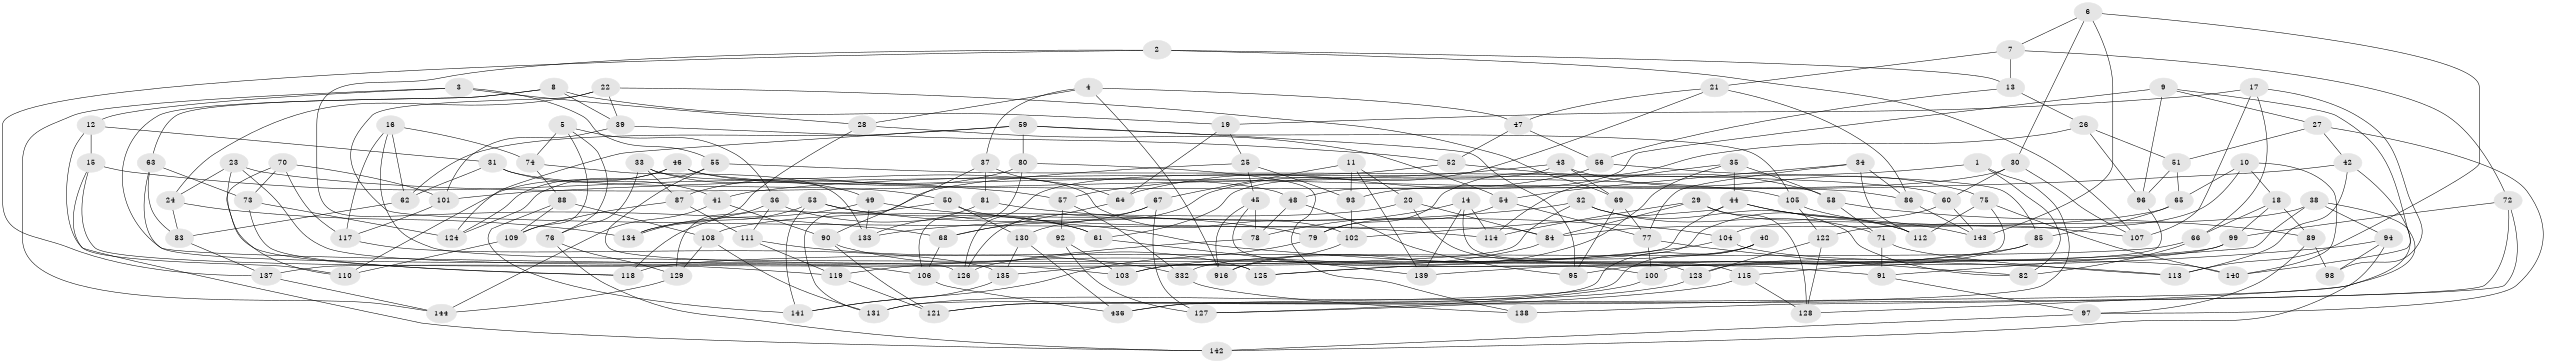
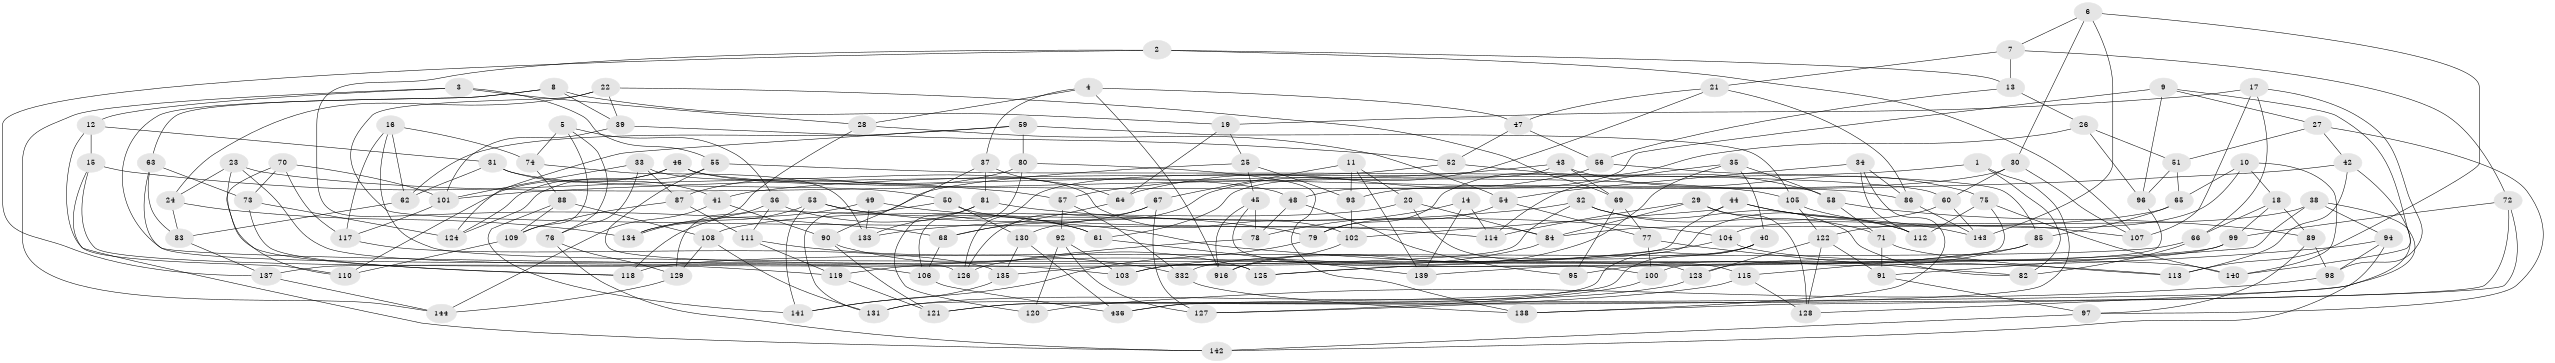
(1336, 142) -> none
(755, 182) -> (567, 176)
(1717, 182) -> (1864, 292)
(1734, 182) -> (1756, 199)
(1649, 265) -> (1844, 252)
none -> (1033, 314)
